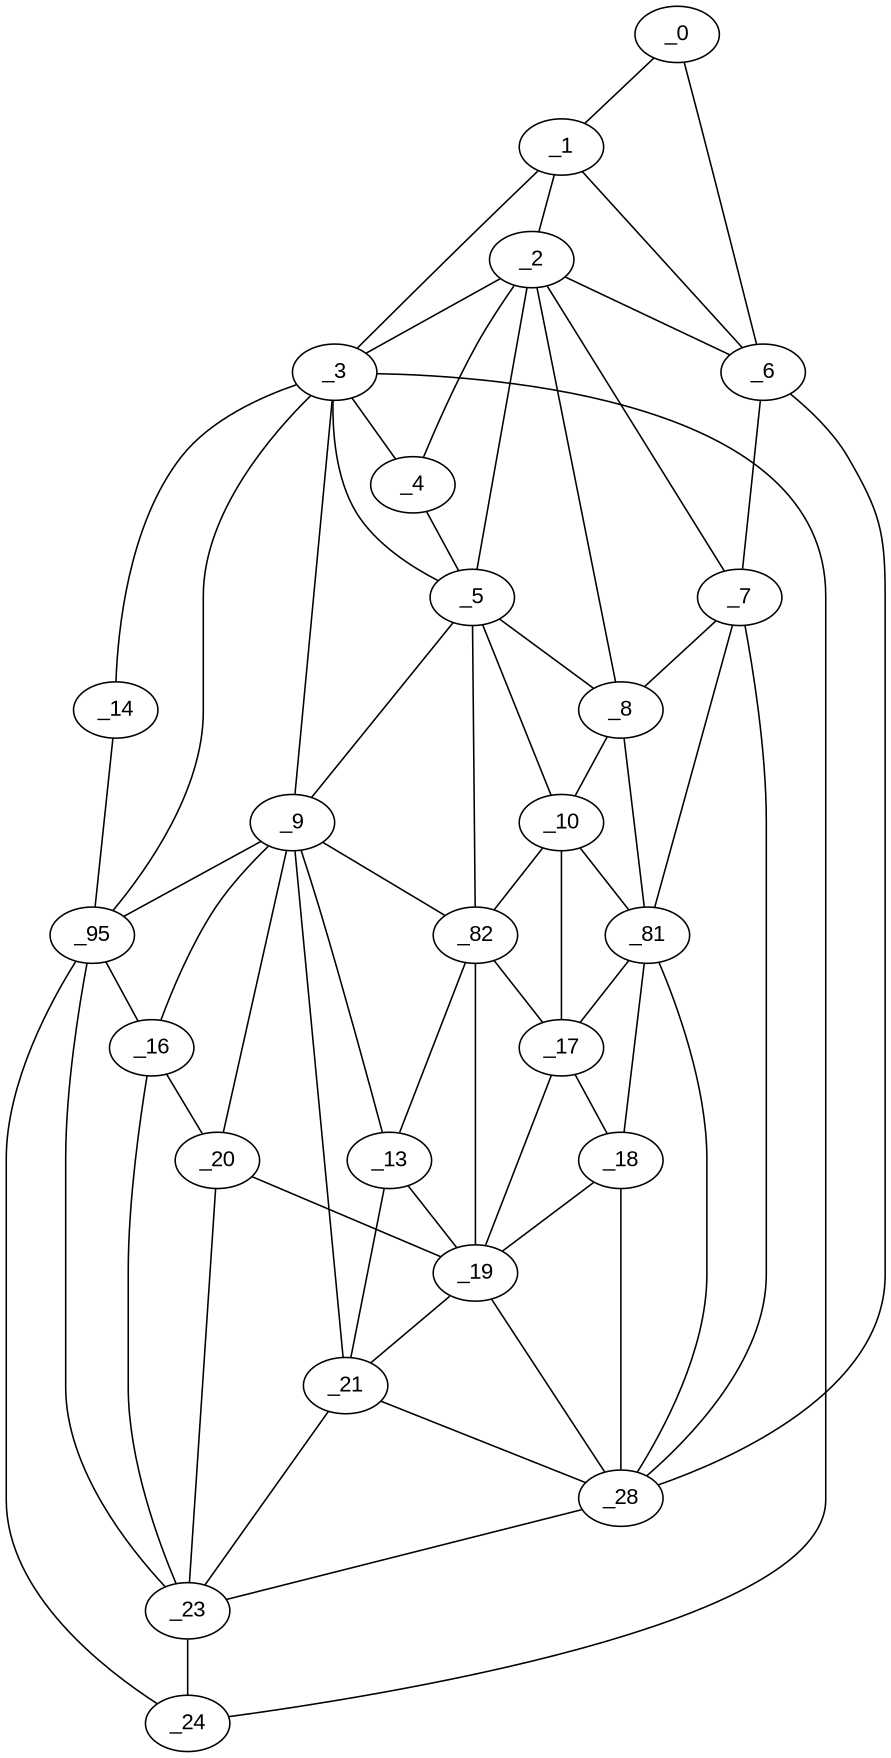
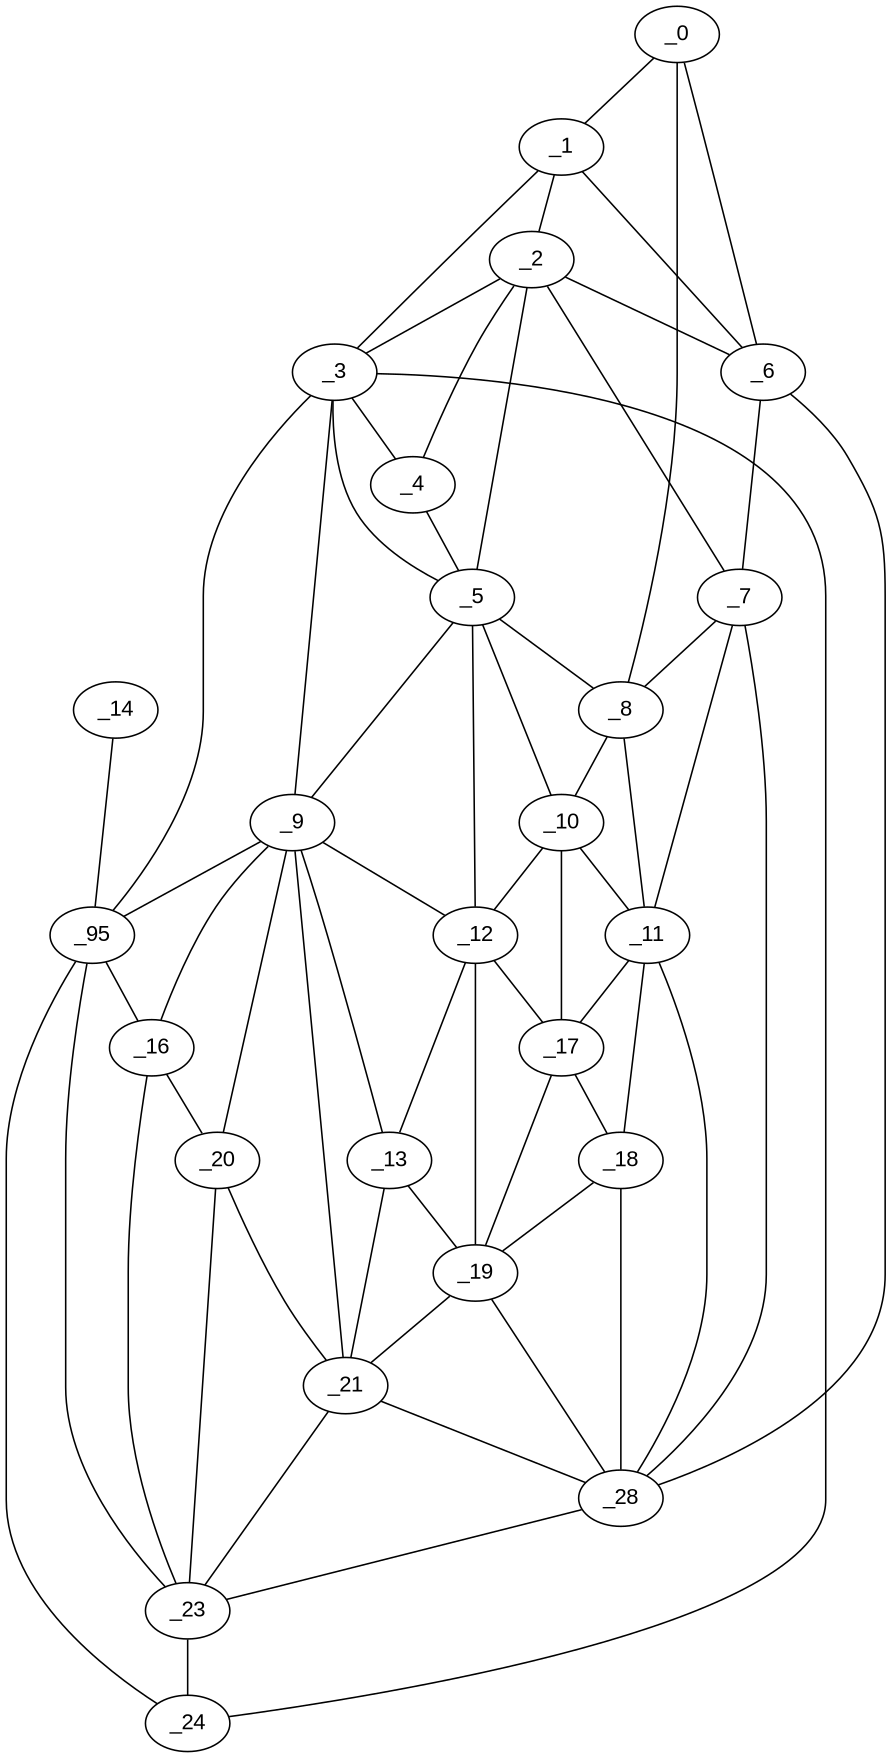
(576, 485) -> (677, 375)
(156, 500) -> none
(475, 935) -> (475, 935)
(647, 935) -> (647, 935)
(346, 1217) -> (271, 1278)
